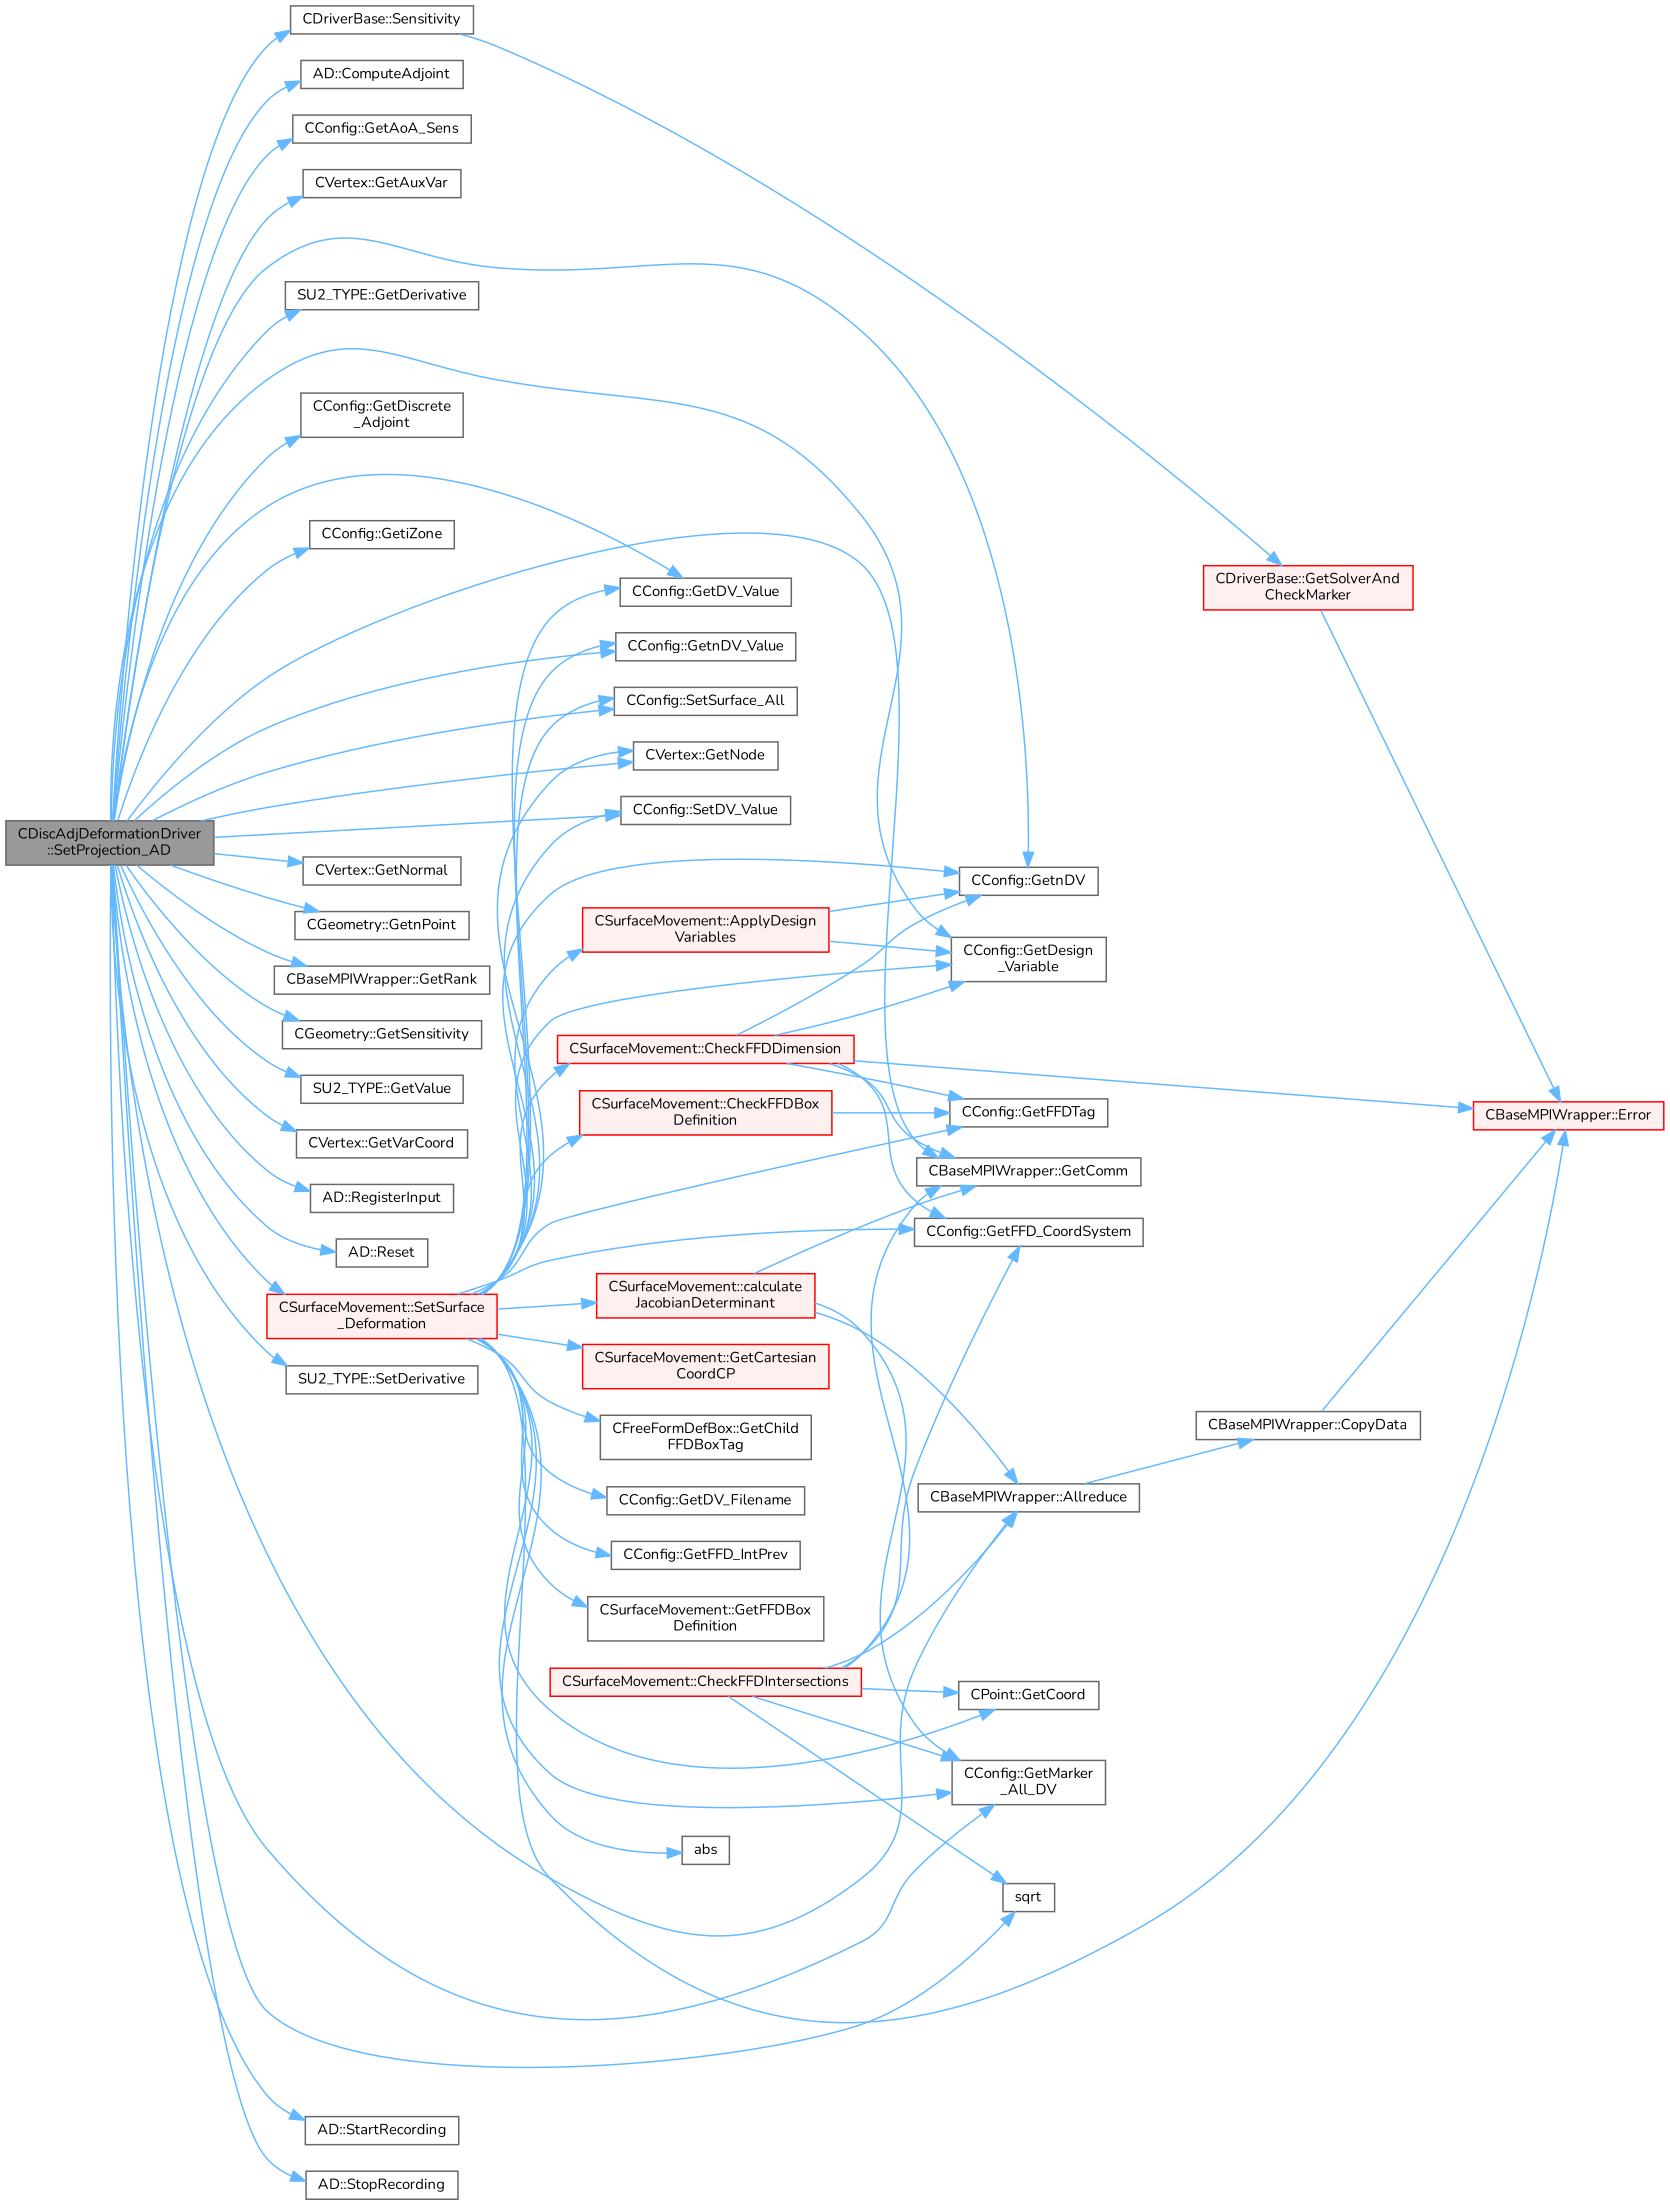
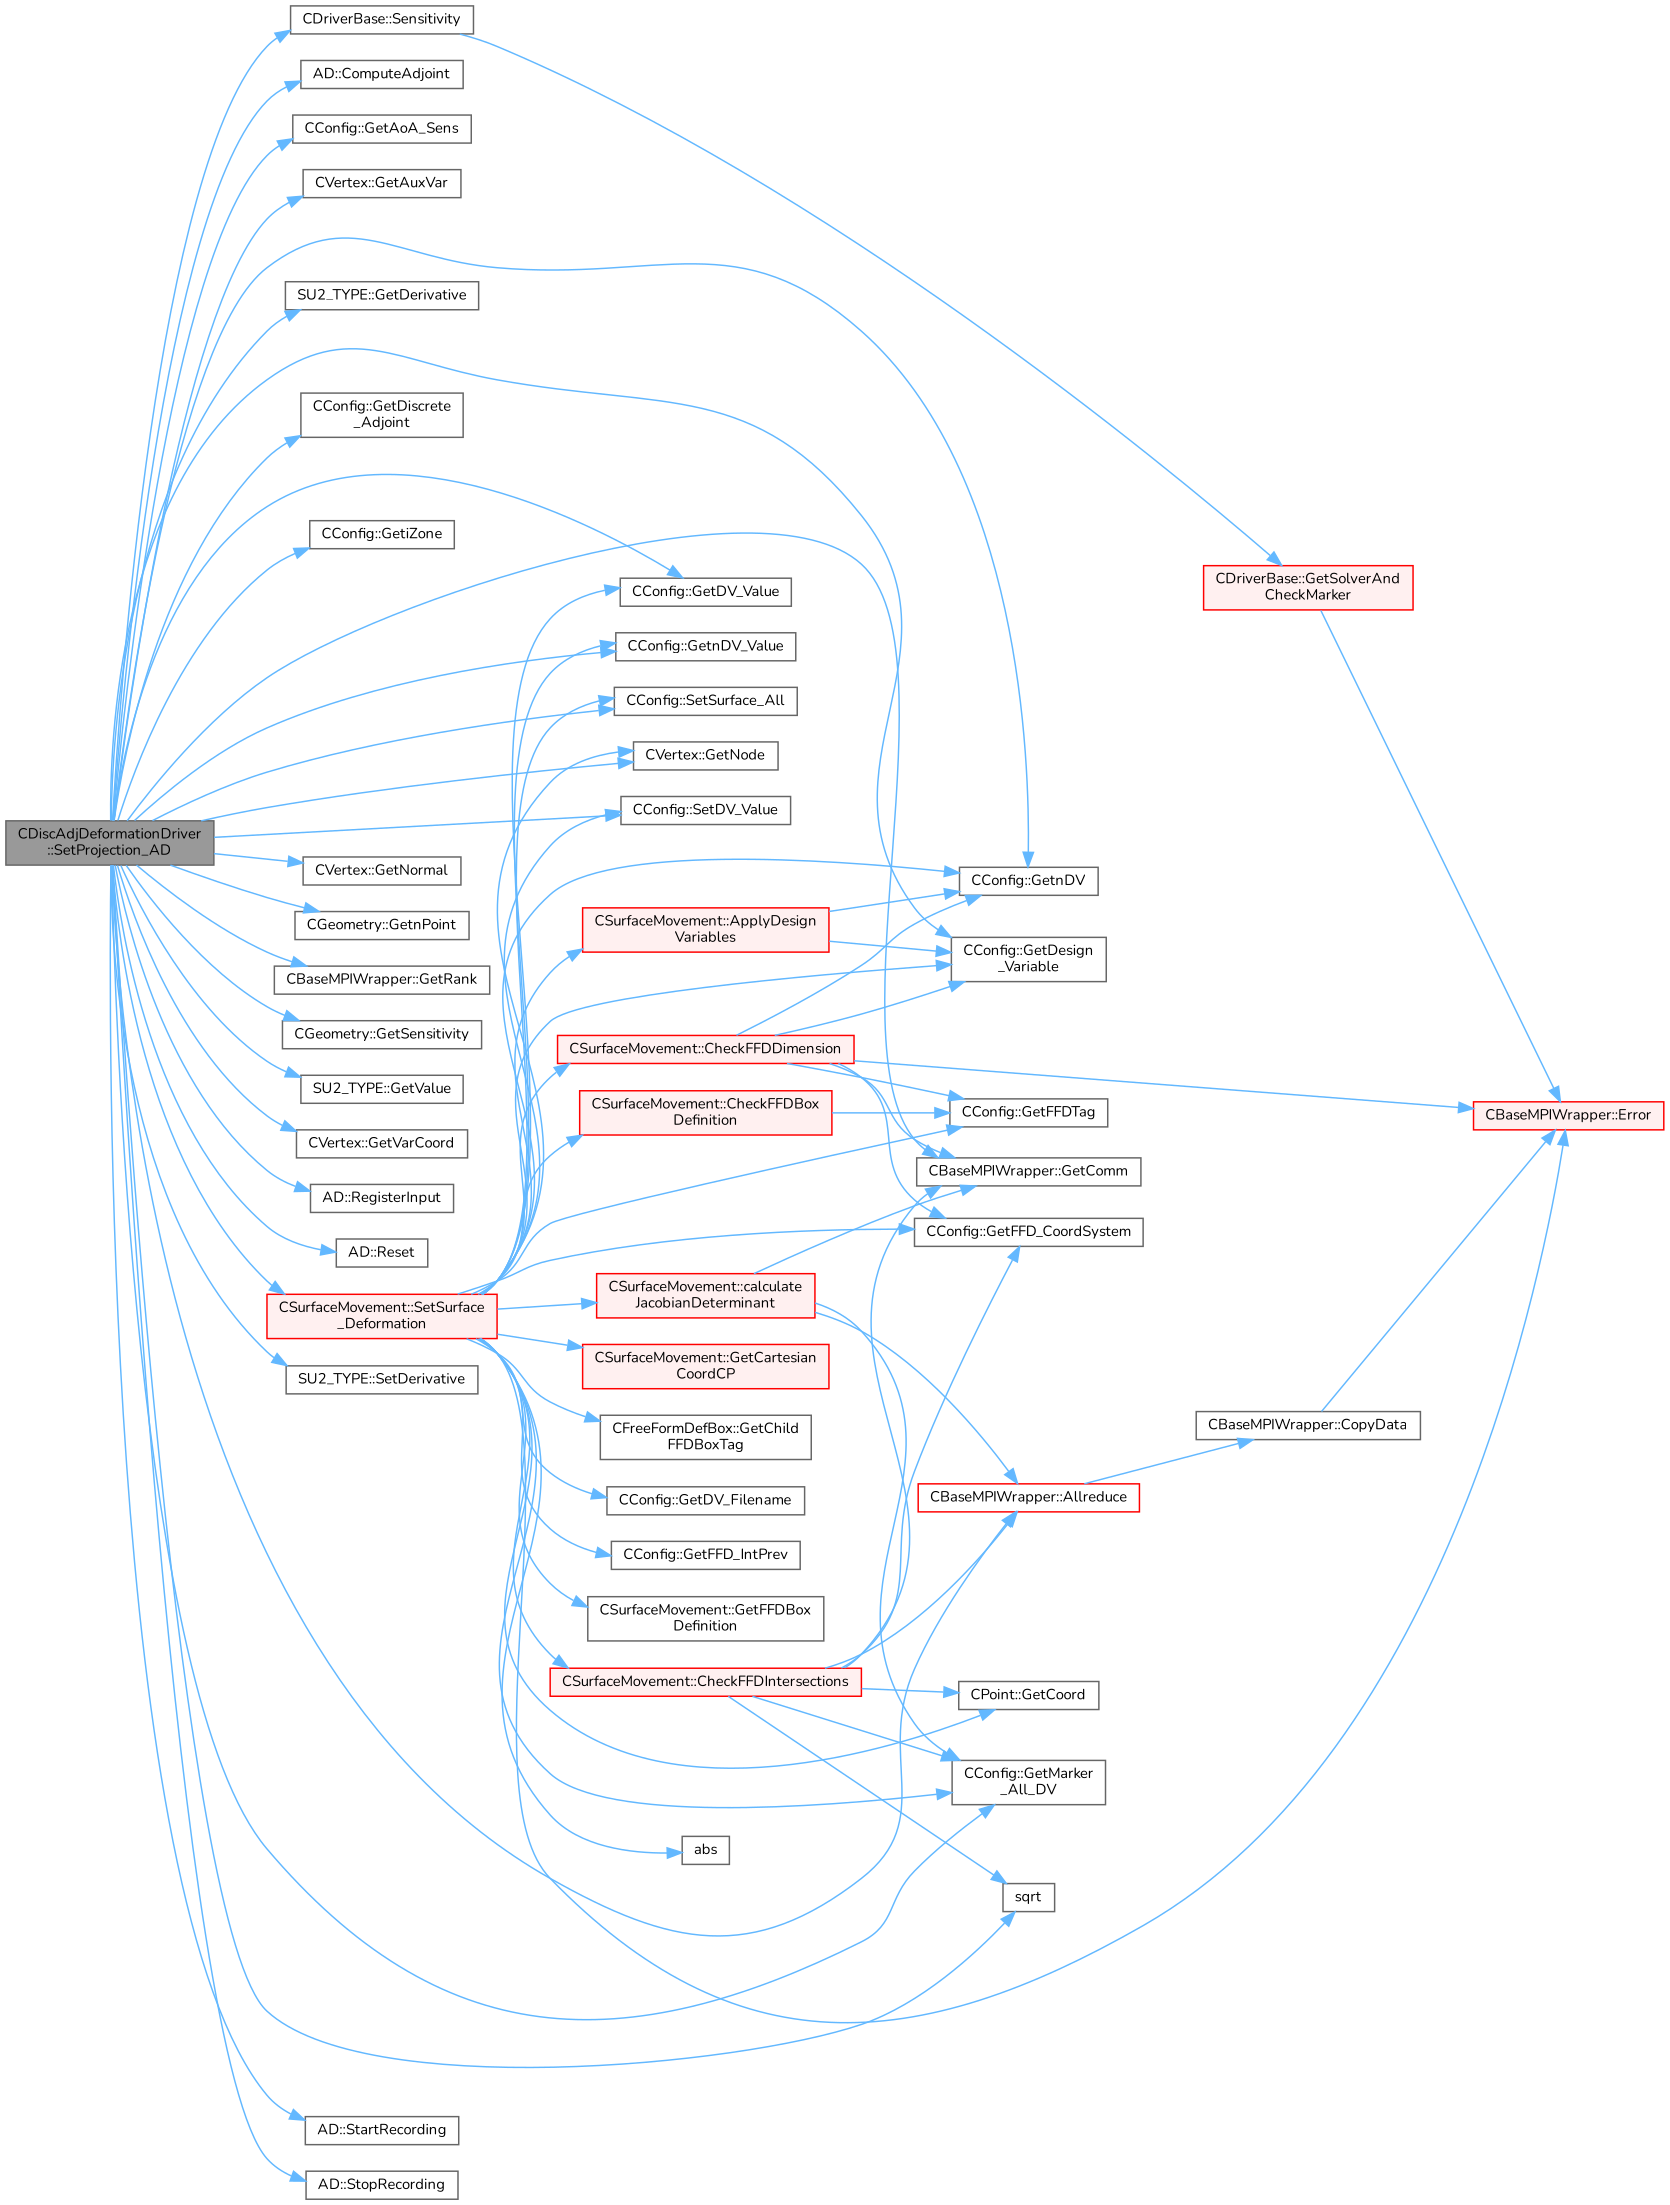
none -> (523, 1498)
(1029, 1498) -> (1029, 1498)
